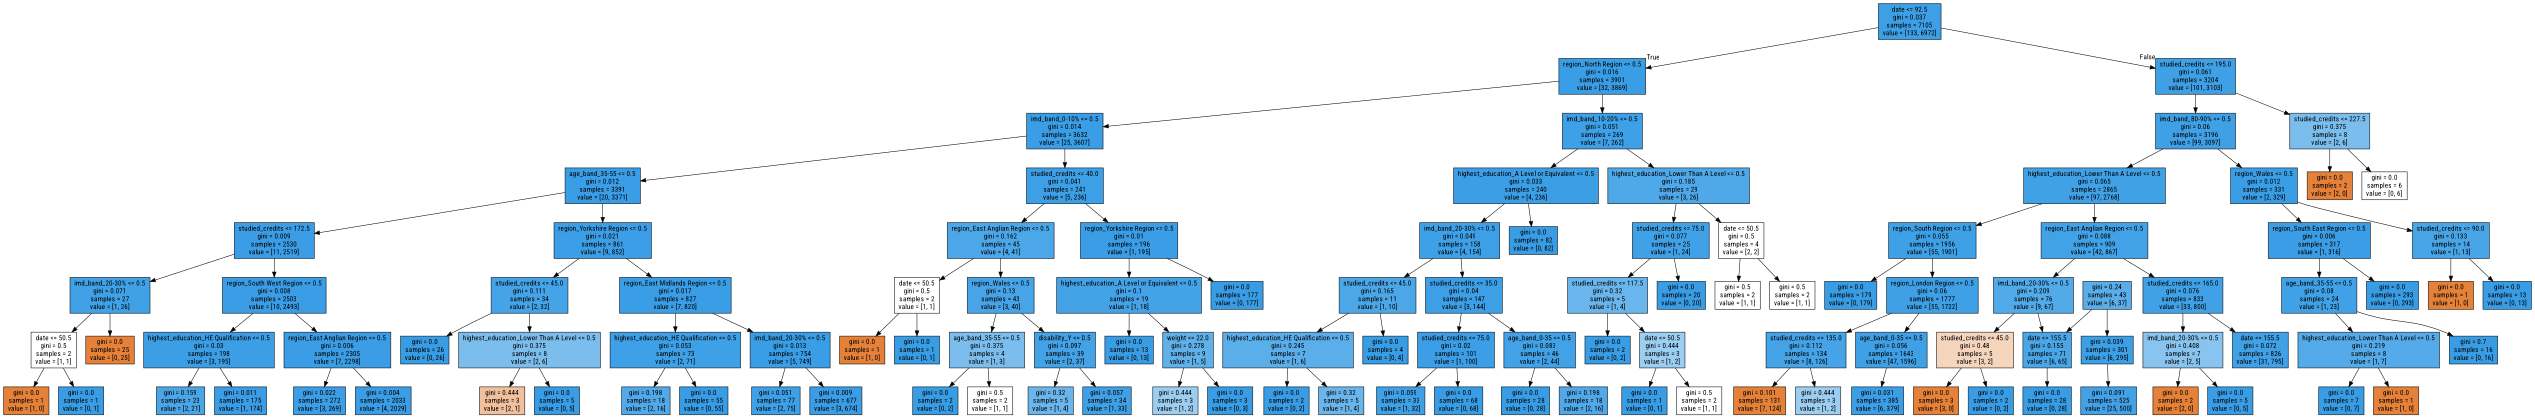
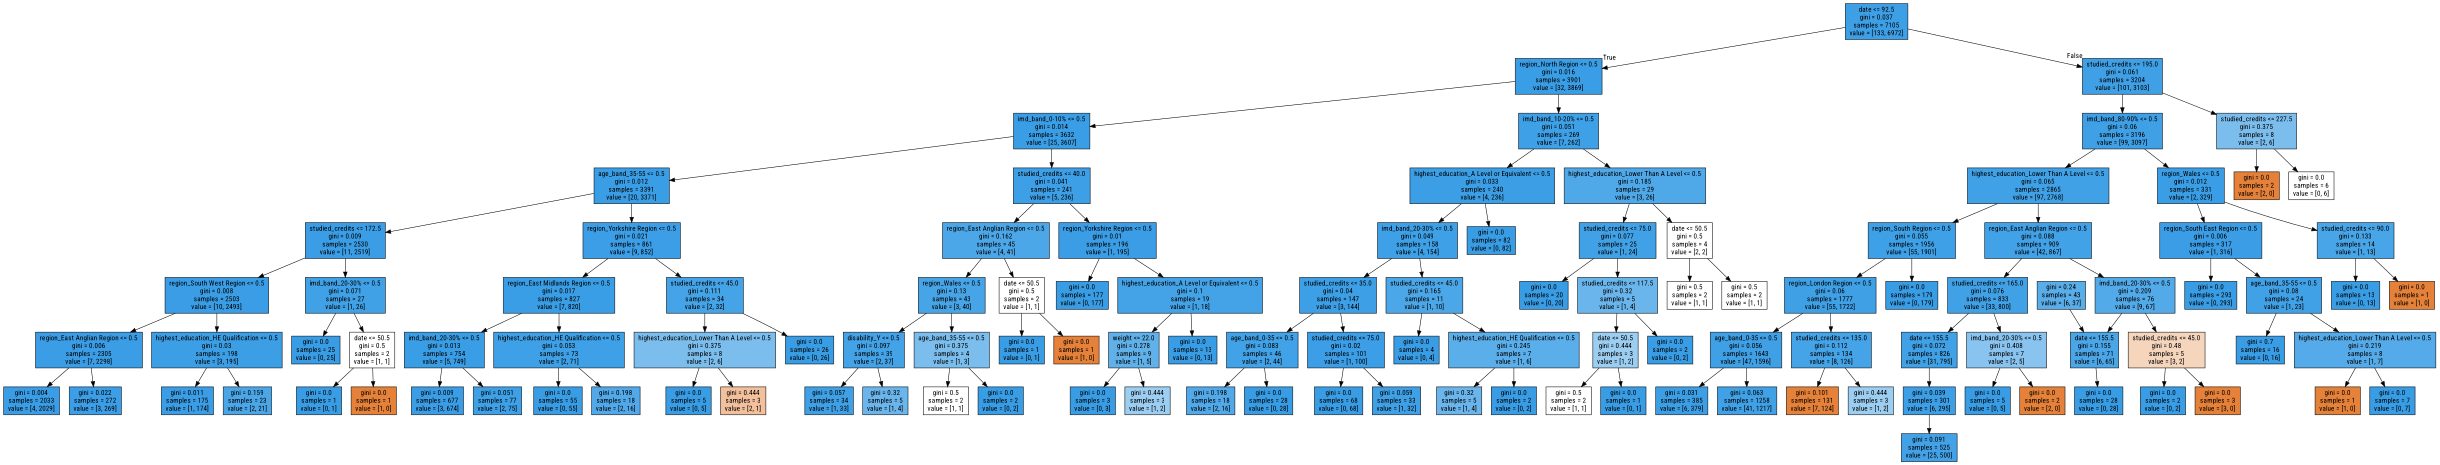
(2107, 320) -> (1929, 375)
(110, 350) -> (316, 350)
none -> (1747, 401)
